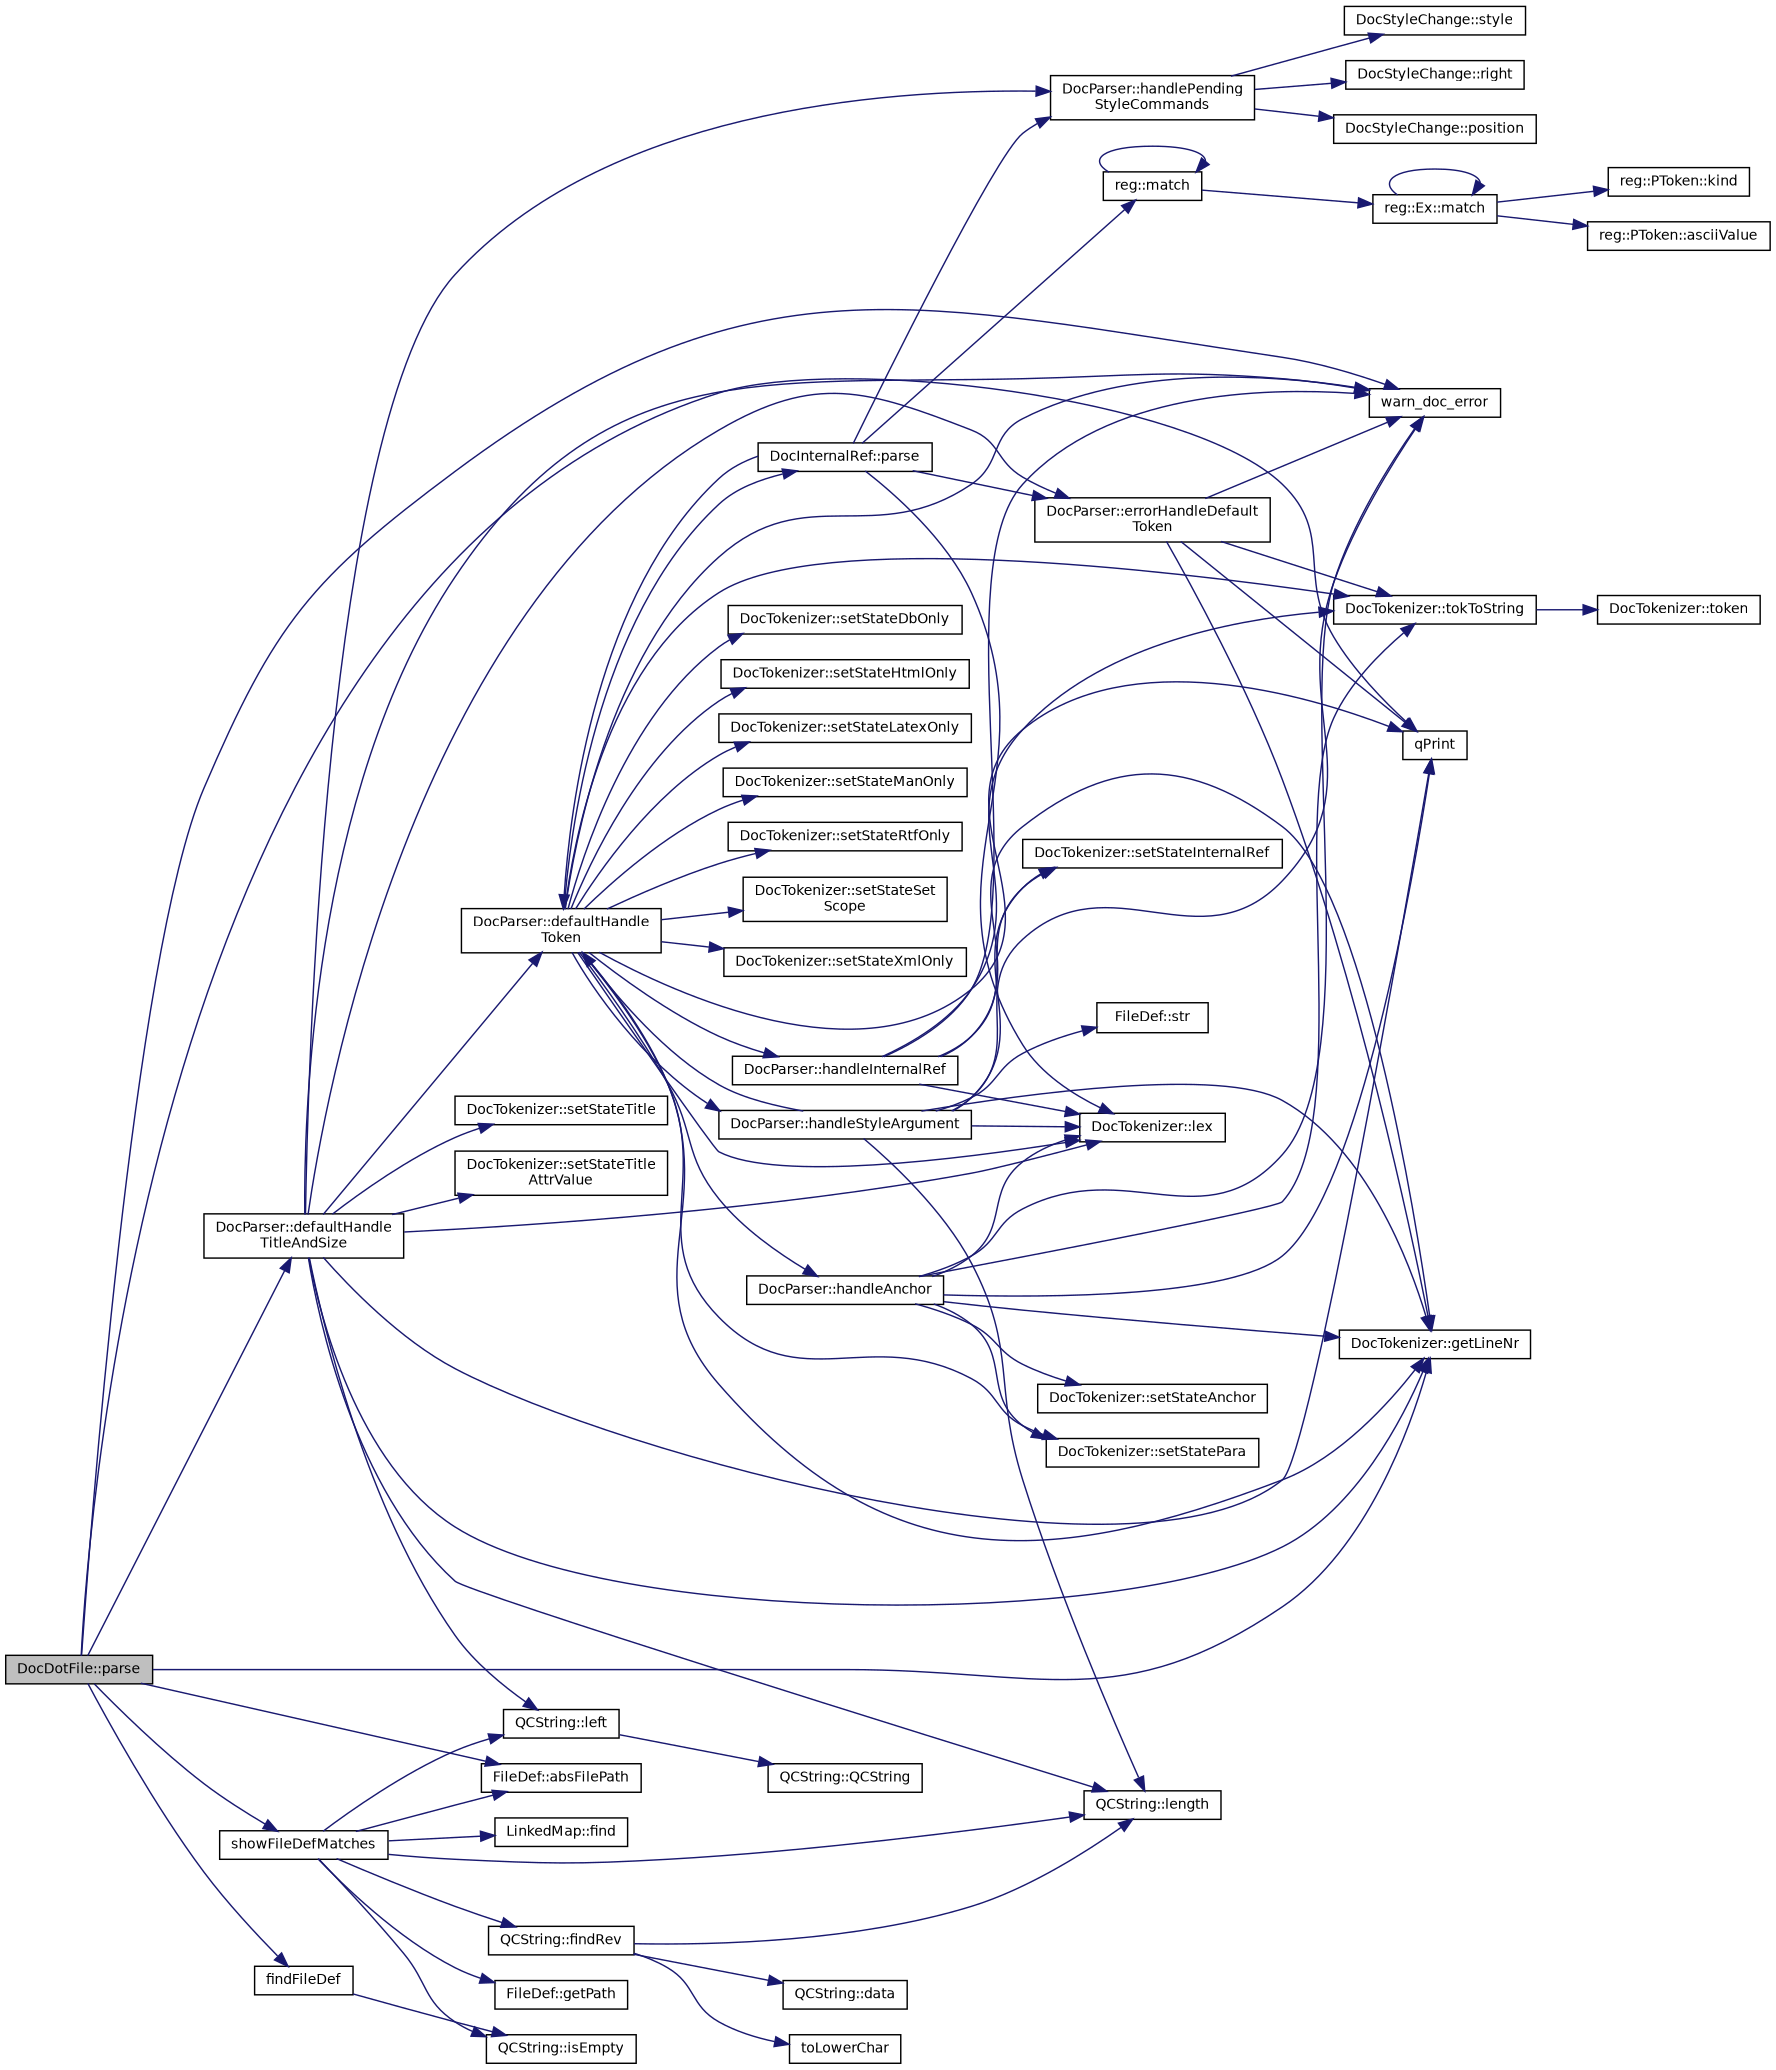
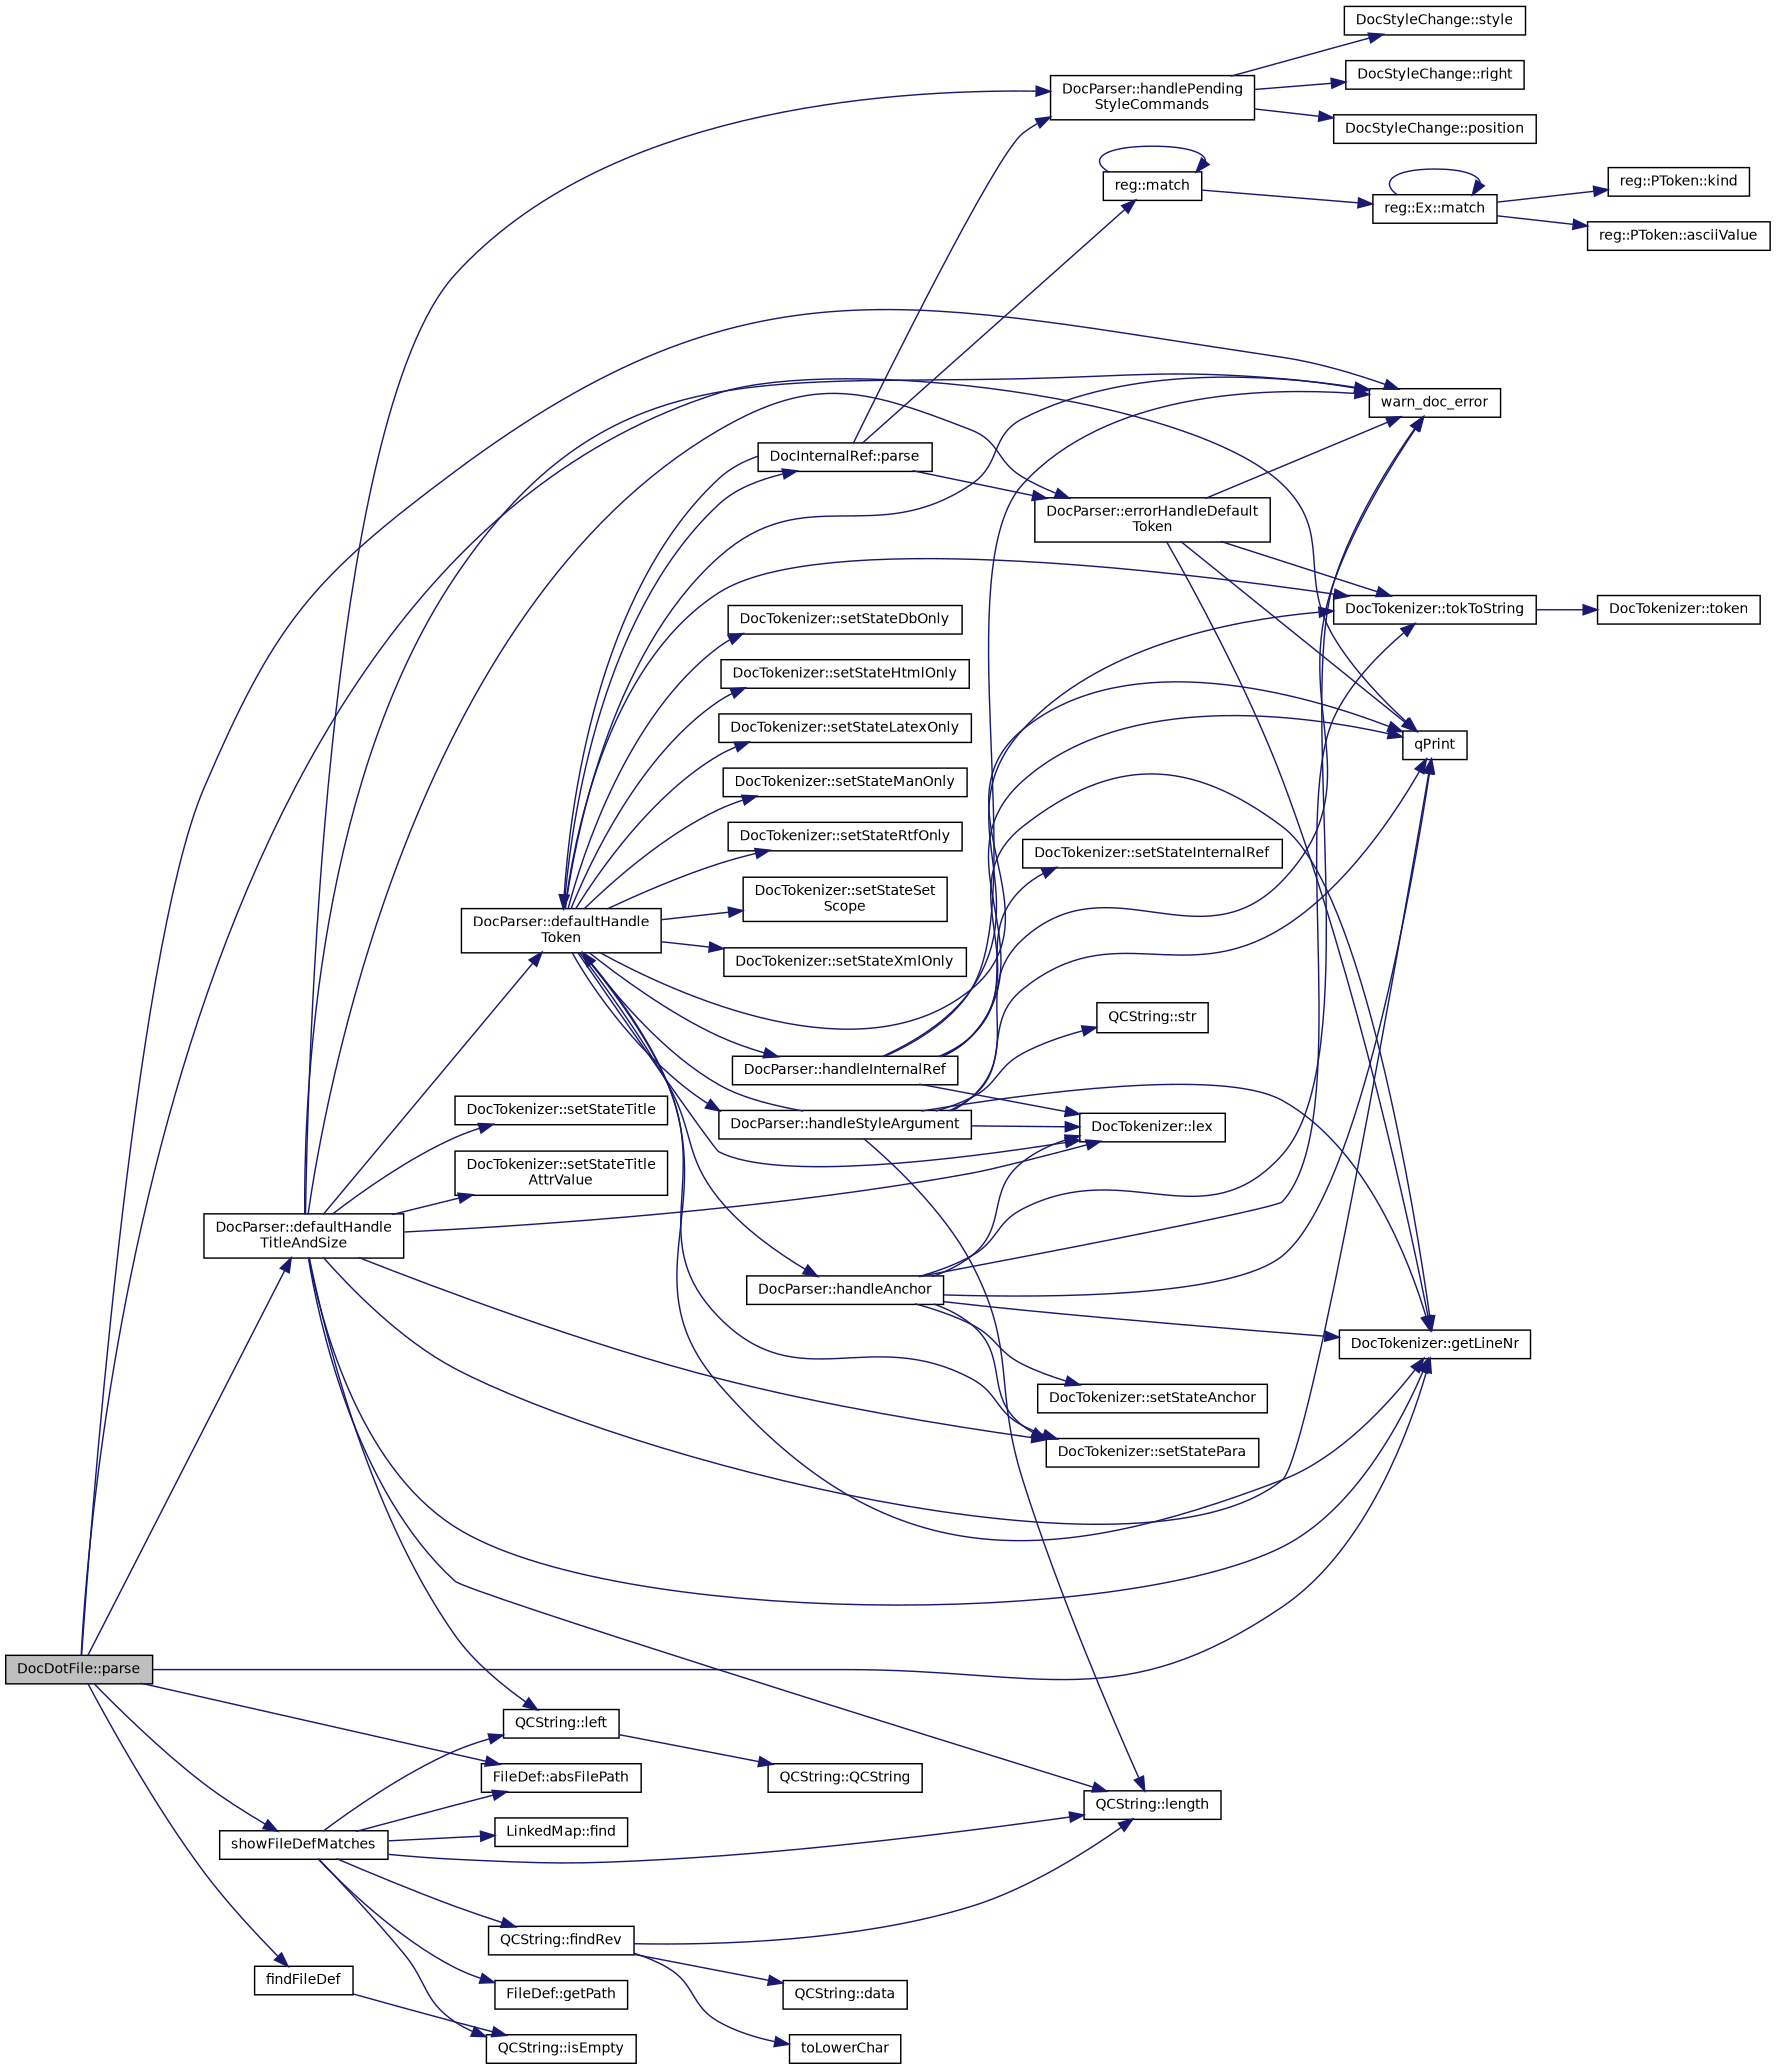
(1000, 718) -> none
none -> (1052, 760)
(998, 993) -> (1181, 955)
(1153, 1018) -> (1153, 1018)
none -> (689, 1371)
